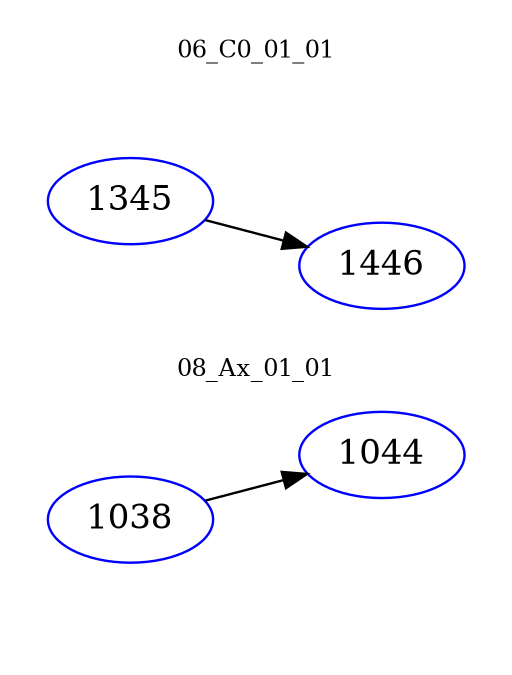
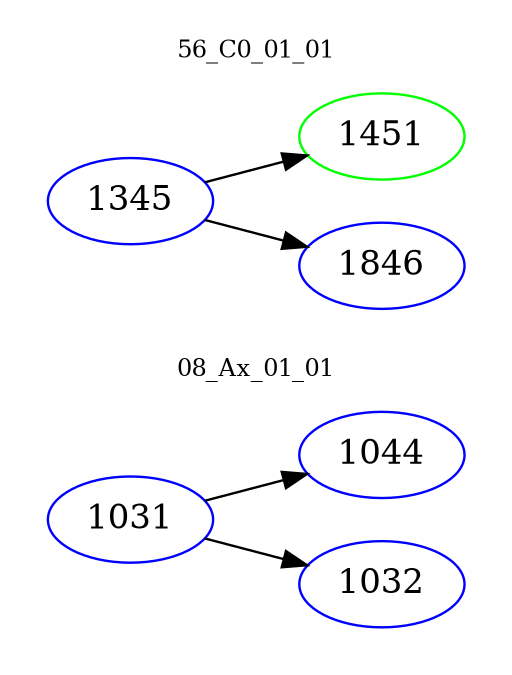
(256, 51) -> (256, 51)
none -> (382, 136)
(382, 266) -> (382, 266)
(130, 520) -> (130, 520)
none -> (382, 584)
